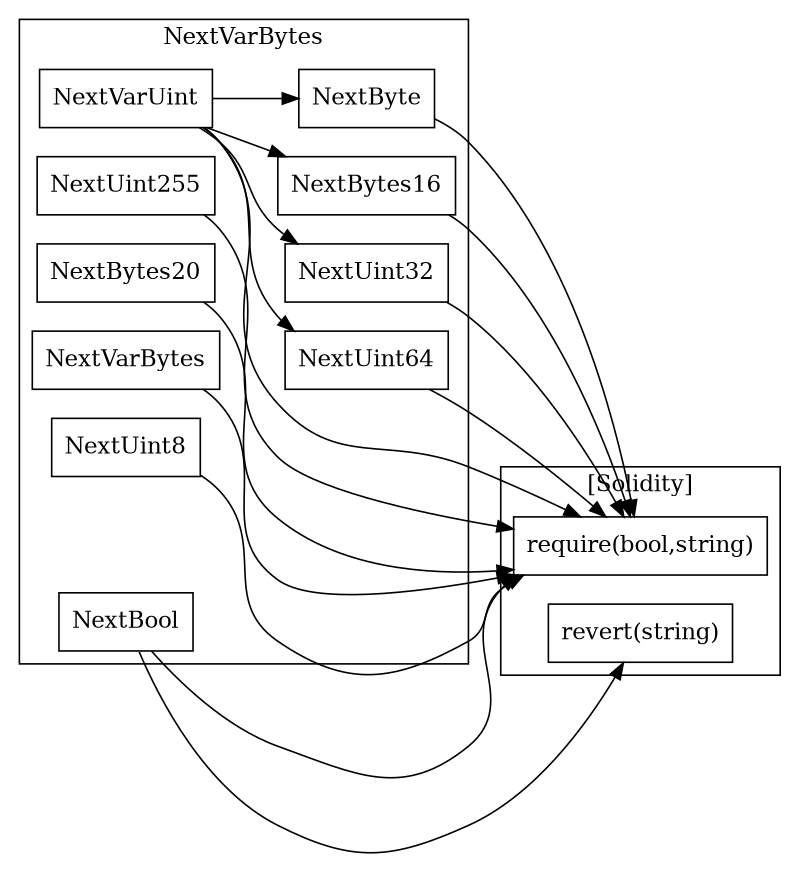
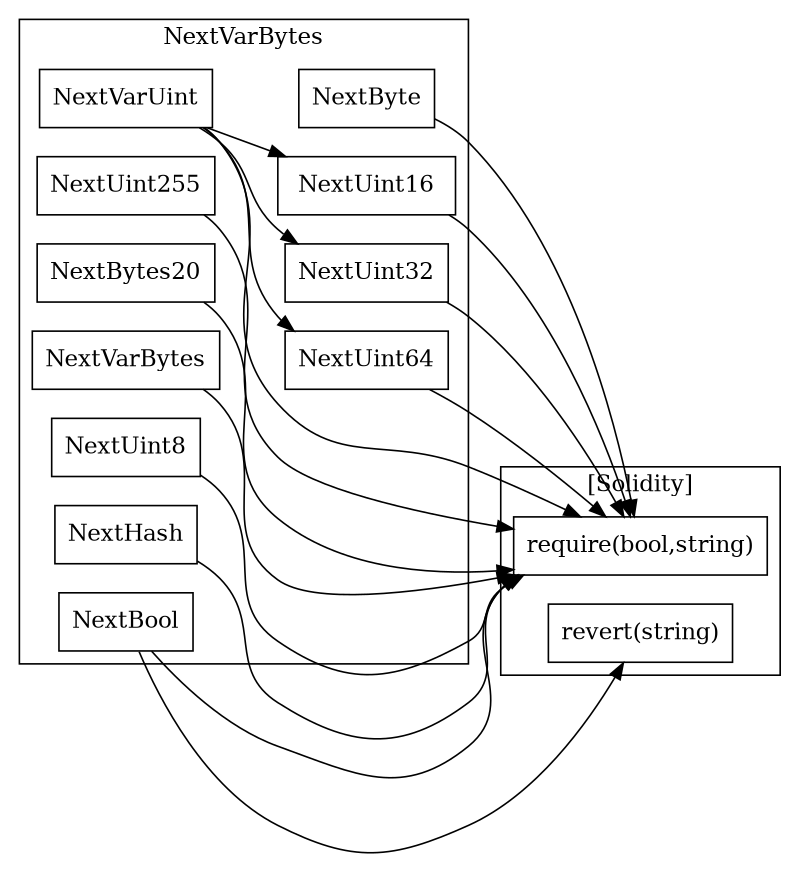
(247, 99) -> none
(367, 186) -> (367, 186)
none -> (126, 535)
